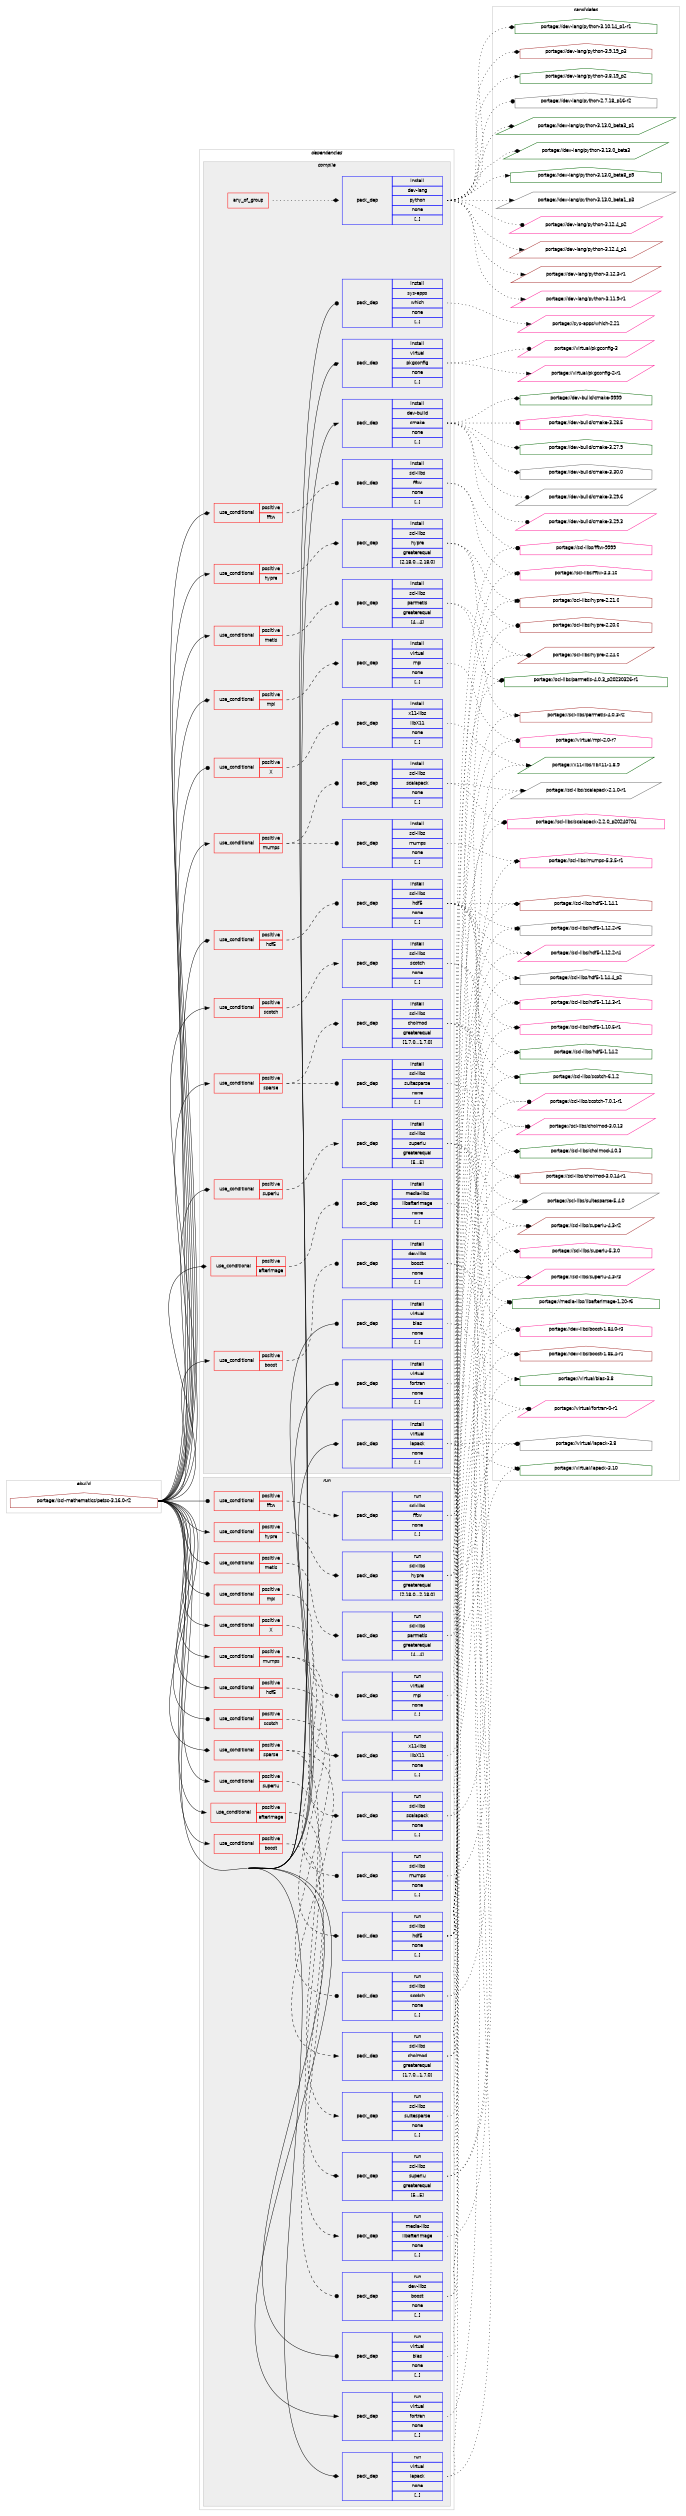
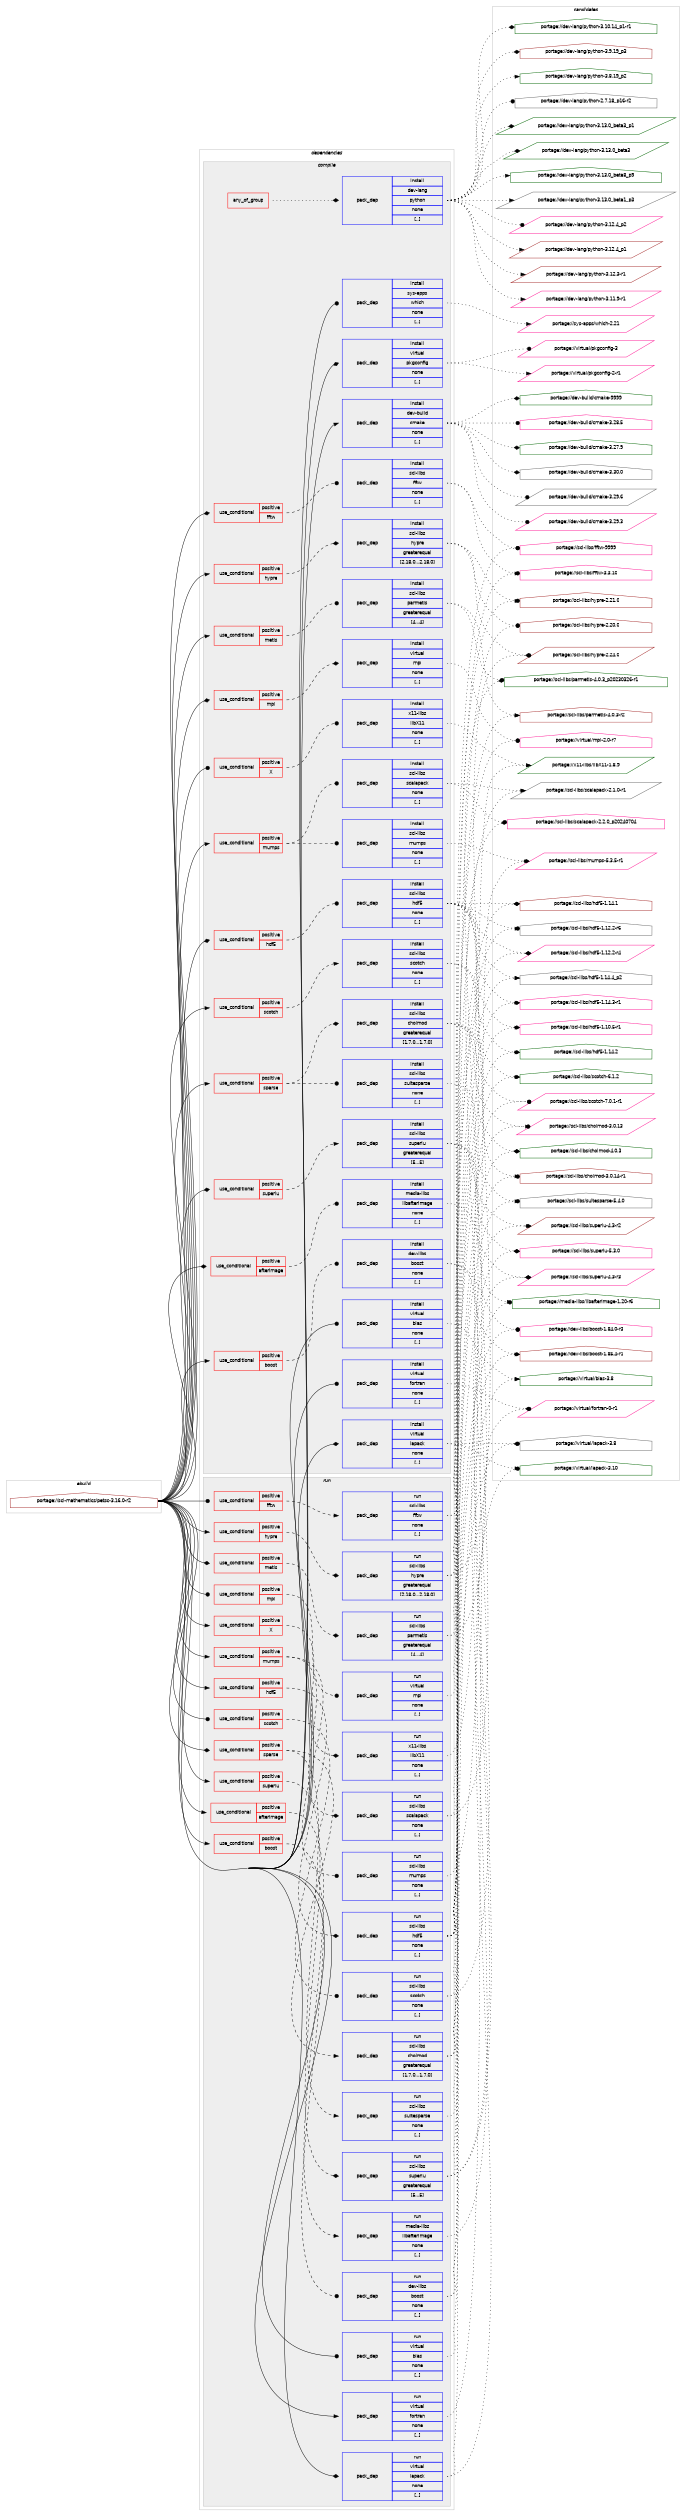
(586, 861) -> (586, 861)
(586, 1201) -> (586, 1201)
